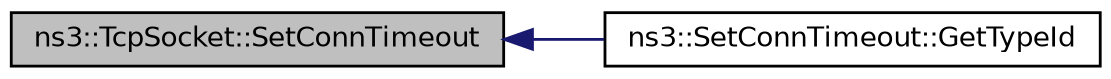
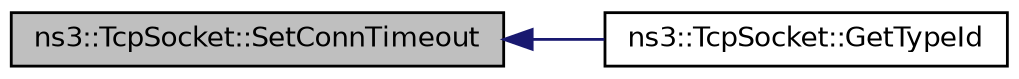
(853, 39) -> (806, 39)
